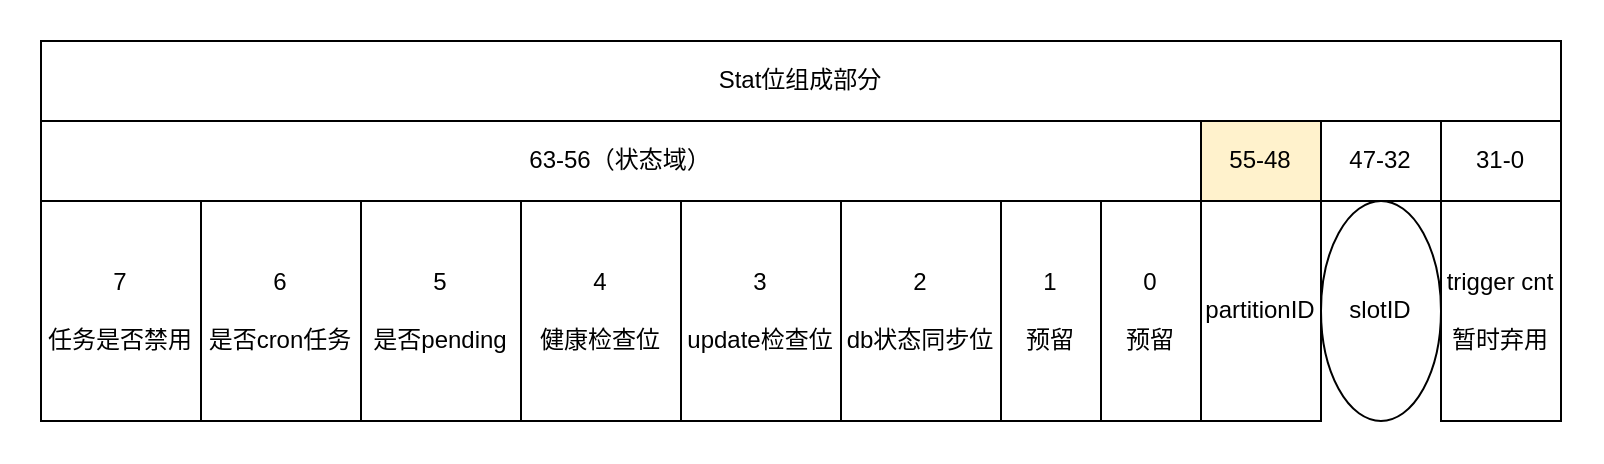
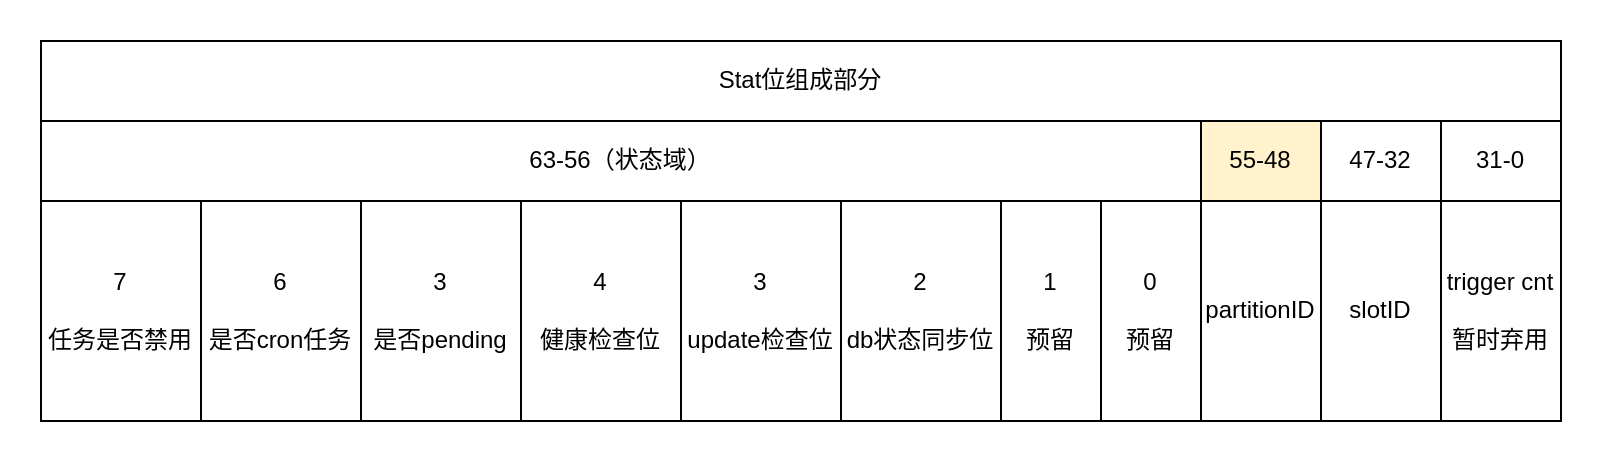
(441, 311) -> (441, 311)
(1381, 311) -> (1381, 311)
